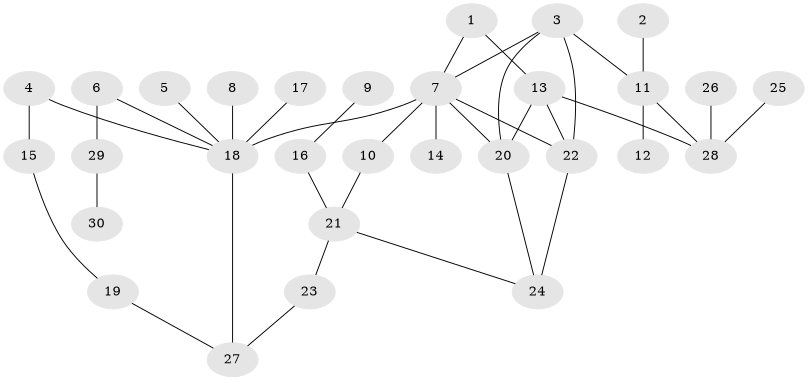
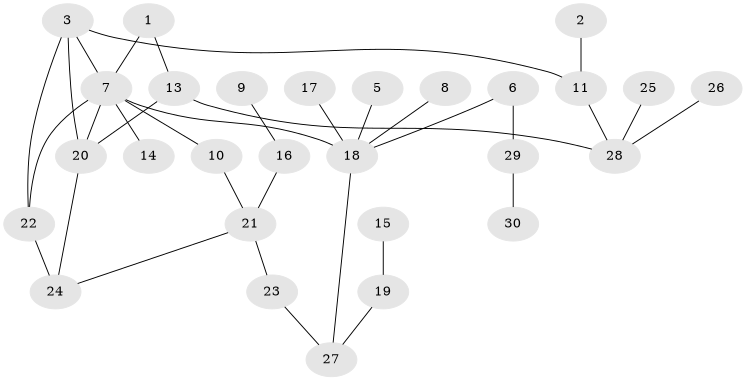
(29, 89) -> none
(555, 122) -> none
(643, 156) -> none
